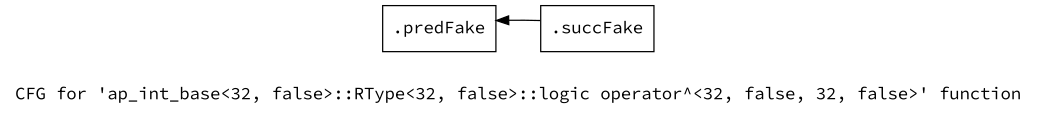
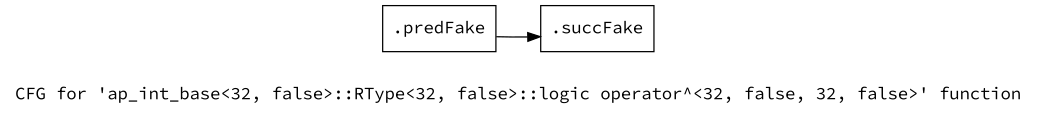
(525, 20) -> (512, 37)
